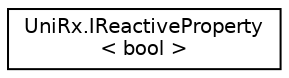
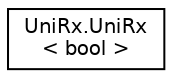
(144, 39) -> (86, 39)
